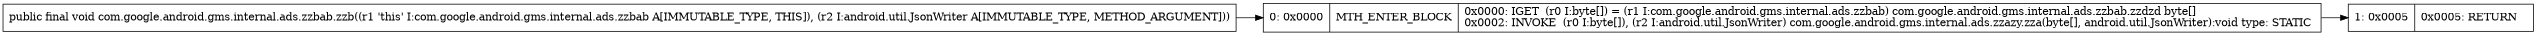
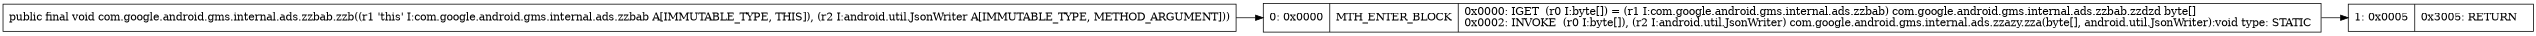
(2474, 17) -> (2474, 17)
